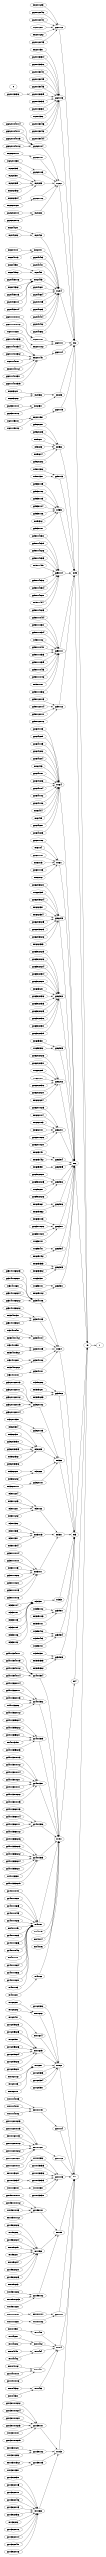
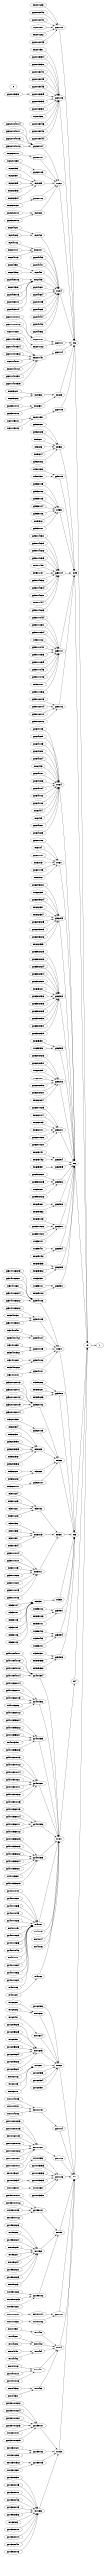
none -> (13, 243)
none -> (38, 573)
